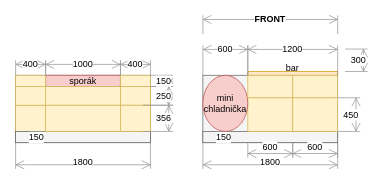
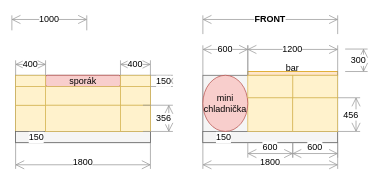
(83, 68) -> (49, 23)
(162, 96) -> none
(351, 115) -> (351, 115)
